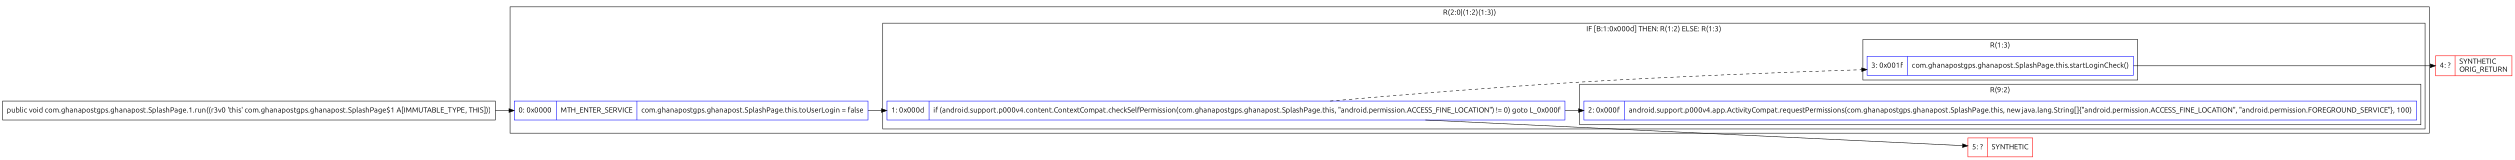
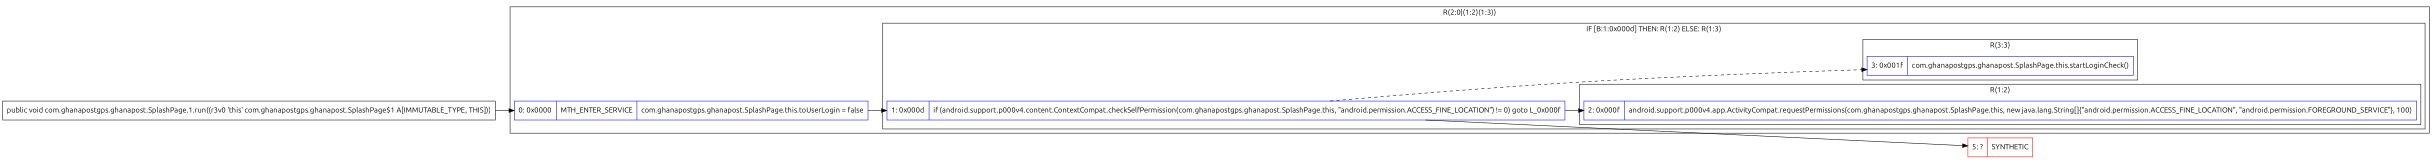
(2000, 46) -> (2000, 46)
(2474, 66) -> none
(2000, 90) -> (2000, 90)
